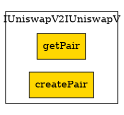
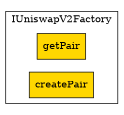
(62, 20) -> (62, 20)
